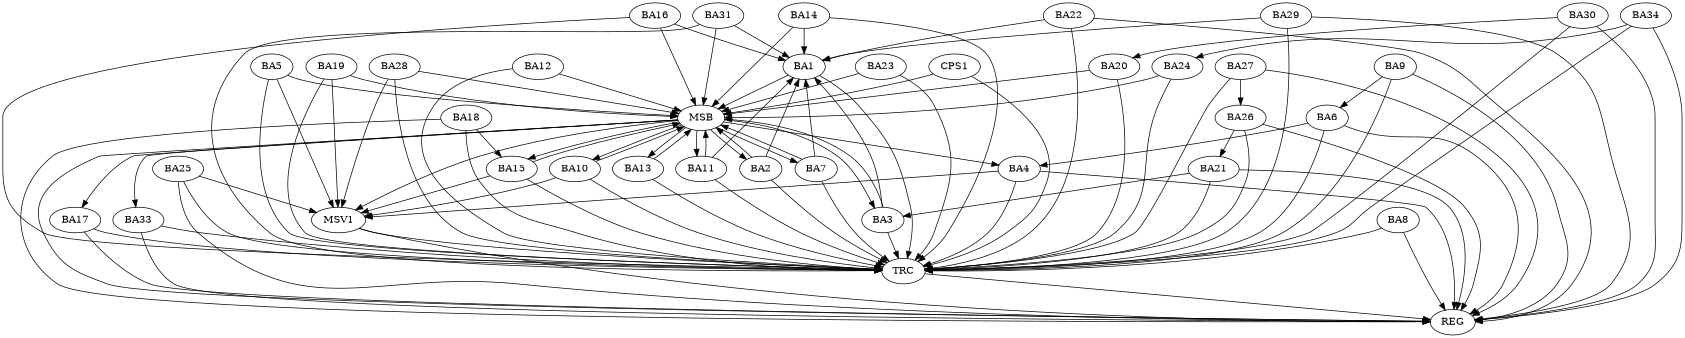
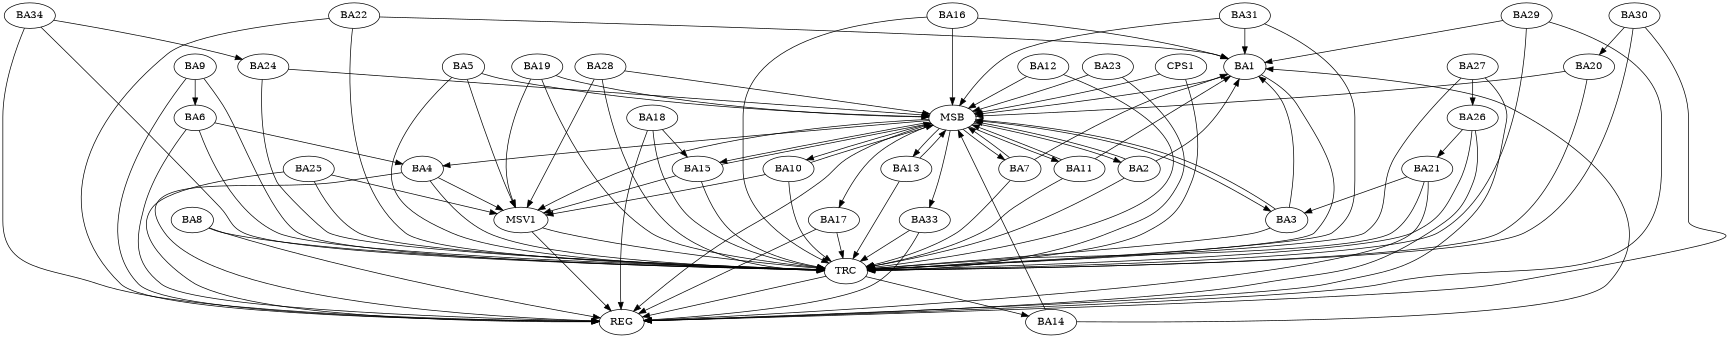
(995, 73) -> (944, 295)
